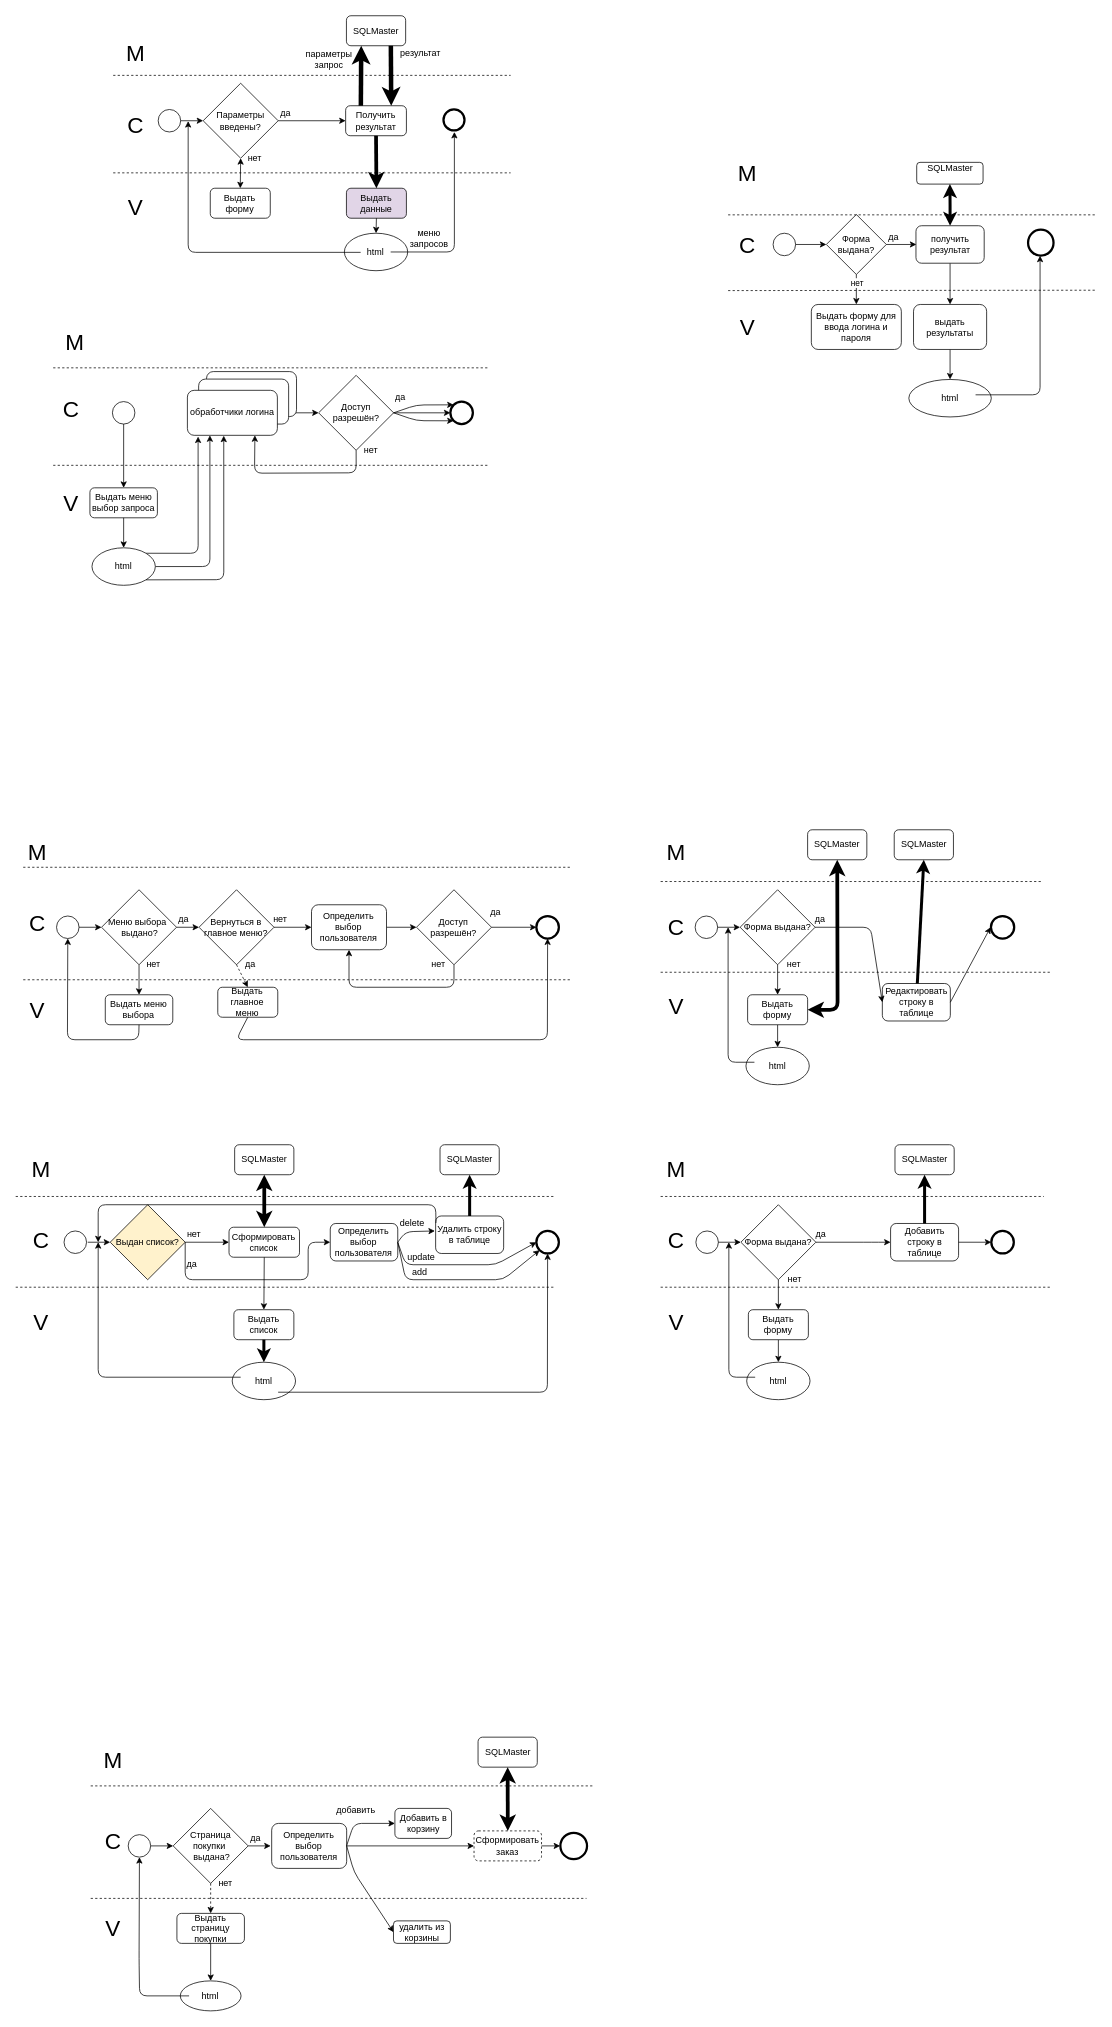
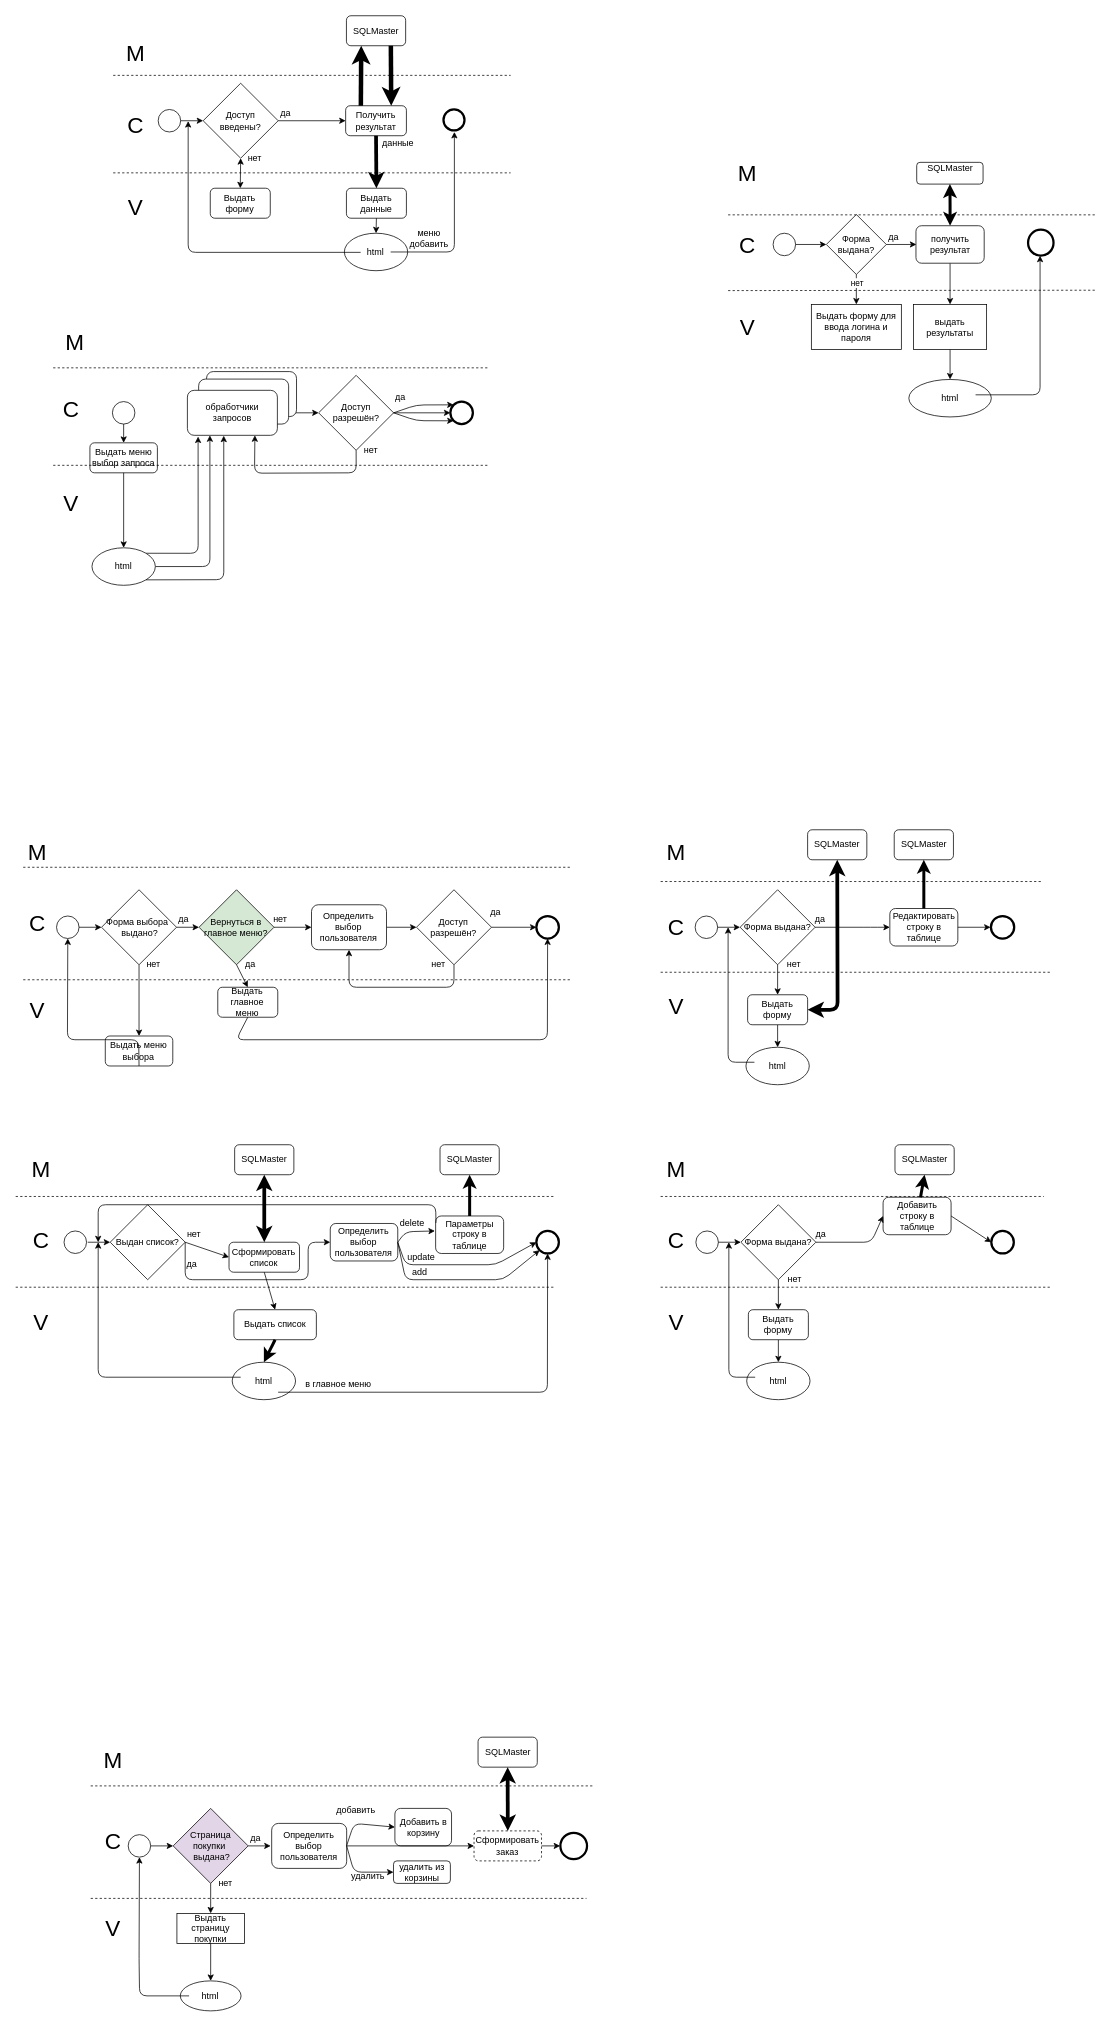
(420, 53) -> none
(329, 59) -> none
(240, 121) -> (240, 121)
none -> (398, 143)
(376, 203) -> (376, 203)
(429, 239) -> (429, 239)
(856, 327) -> (856, 327)
(950, 327) -> (950, 327)
(232, 413) -> (232, 413)
(123, 503) -> (123, 458)
(138, 927) -> (138, 927)
(236, 927) -> (236, 927)
(240, 973) -> (240, 973)
(916, 1002) -> (924, 927)
(139, 1010) -> (139, 1051)
(470, 1235) -> (470, 1235)
(147, 1242) -> (147, 1242)
(264, 1242) -> (264, 1257)
(924, 1242) -> (917, 1216)
(264, 1325) -> (275, 1325)
none -> (339, 1385)
(423, 1824) -> (423, 1827)
(210, 1846) -> (210, 1846)
none -> (368, 1876)
(210, 1895) -> (210, 1895)
(210, 1929) -> (210, 1929)
(422, 1932) -> (422, 1872)
